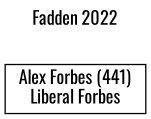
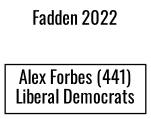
(75, 89) -> (75, 89)
